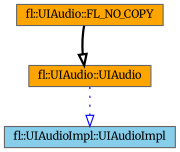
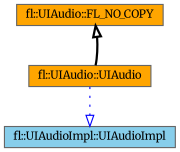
(83, 40) -> (97, 51)
